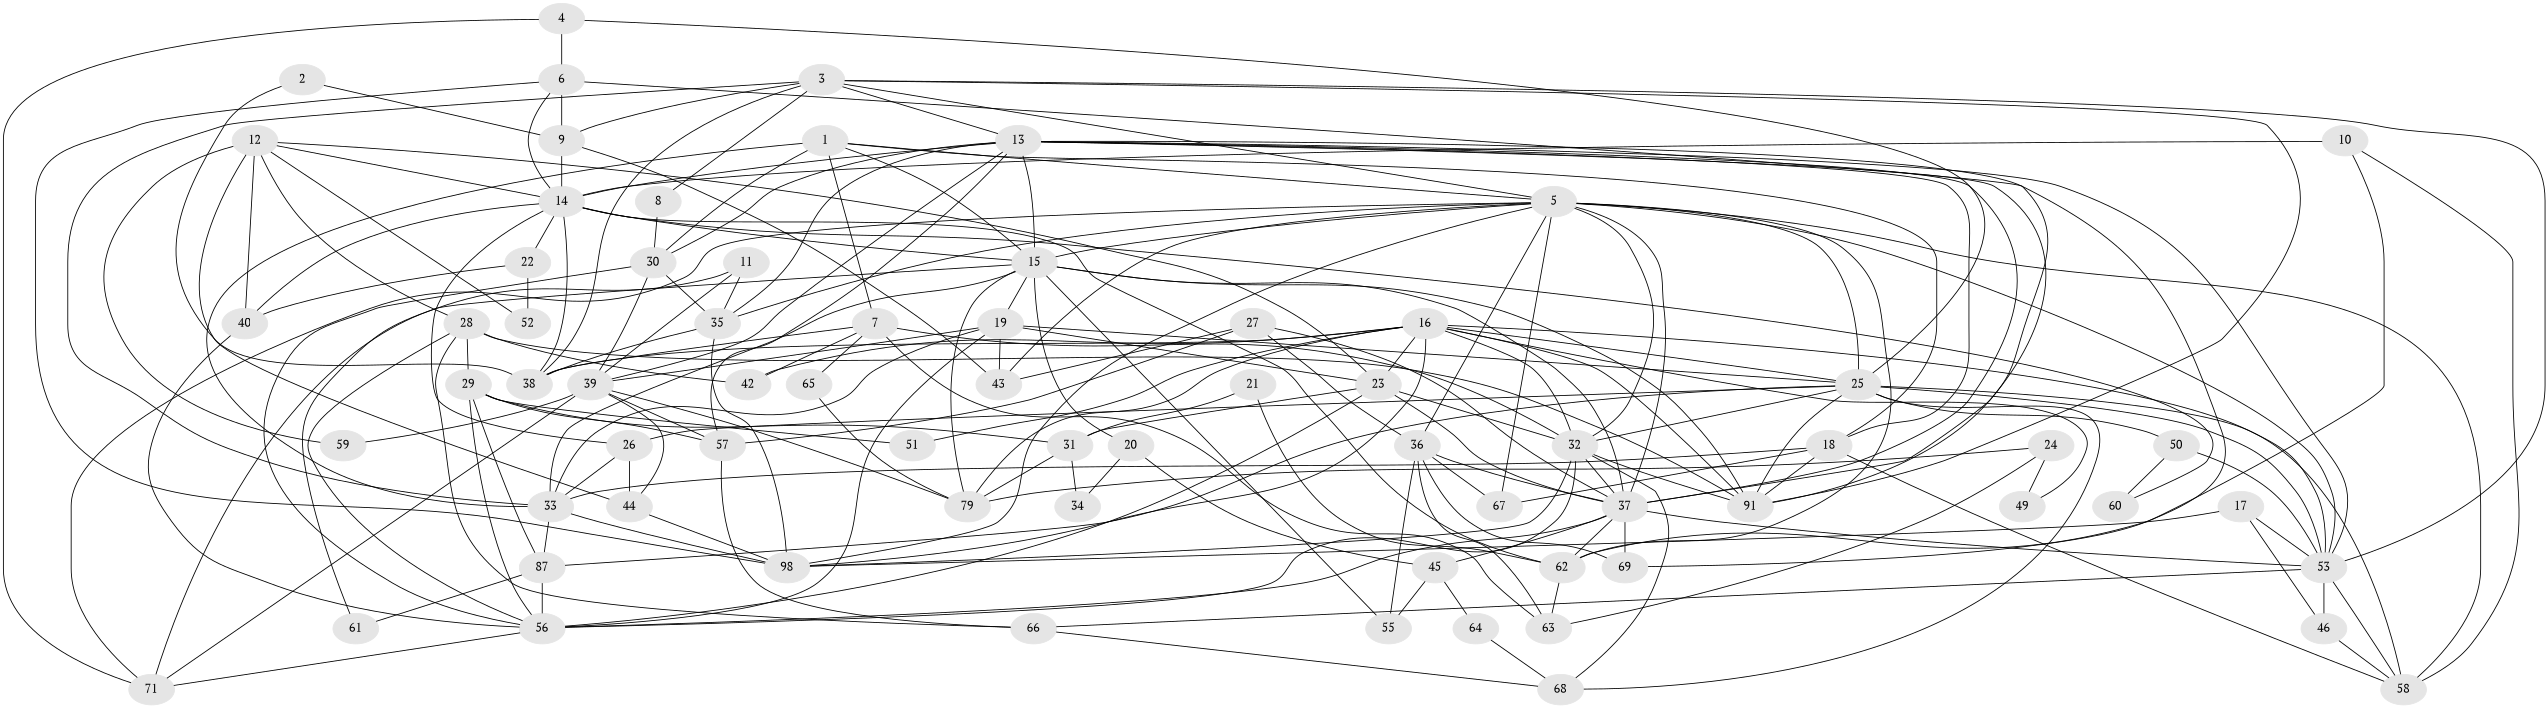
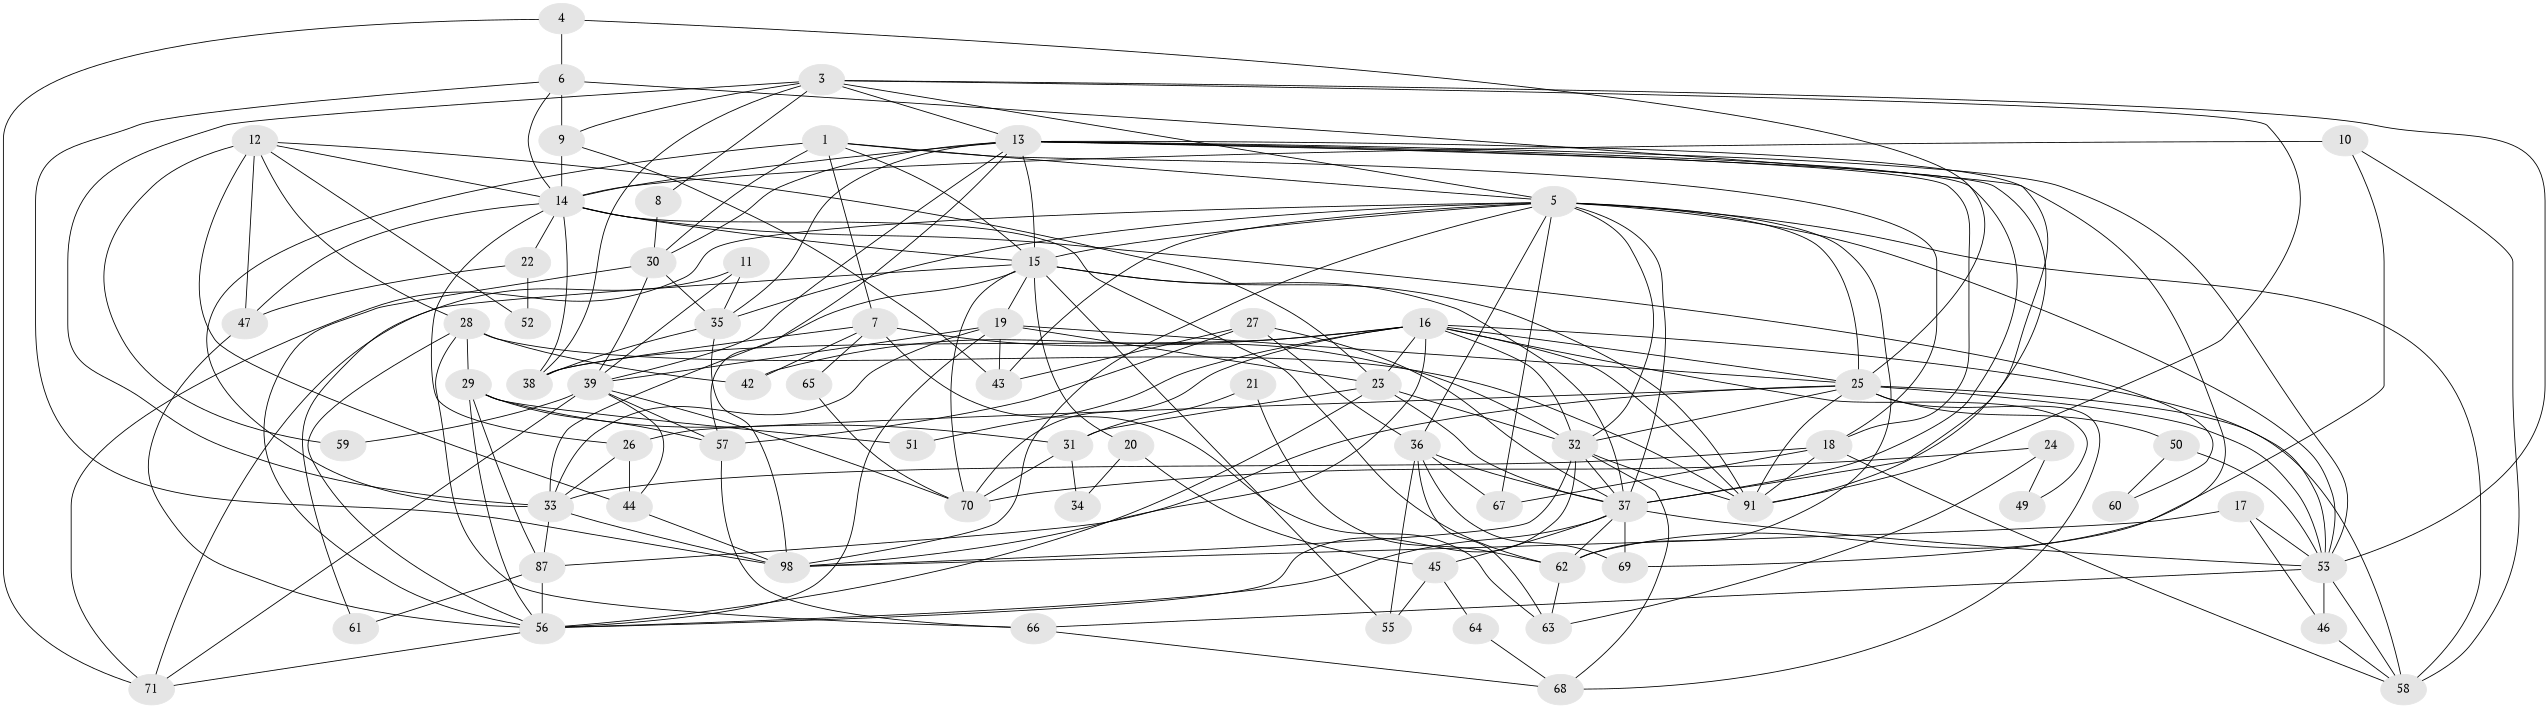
(302, 80) -> none
(245, 324) -> (245, 324)
(968, 507) -> (968, 507)
